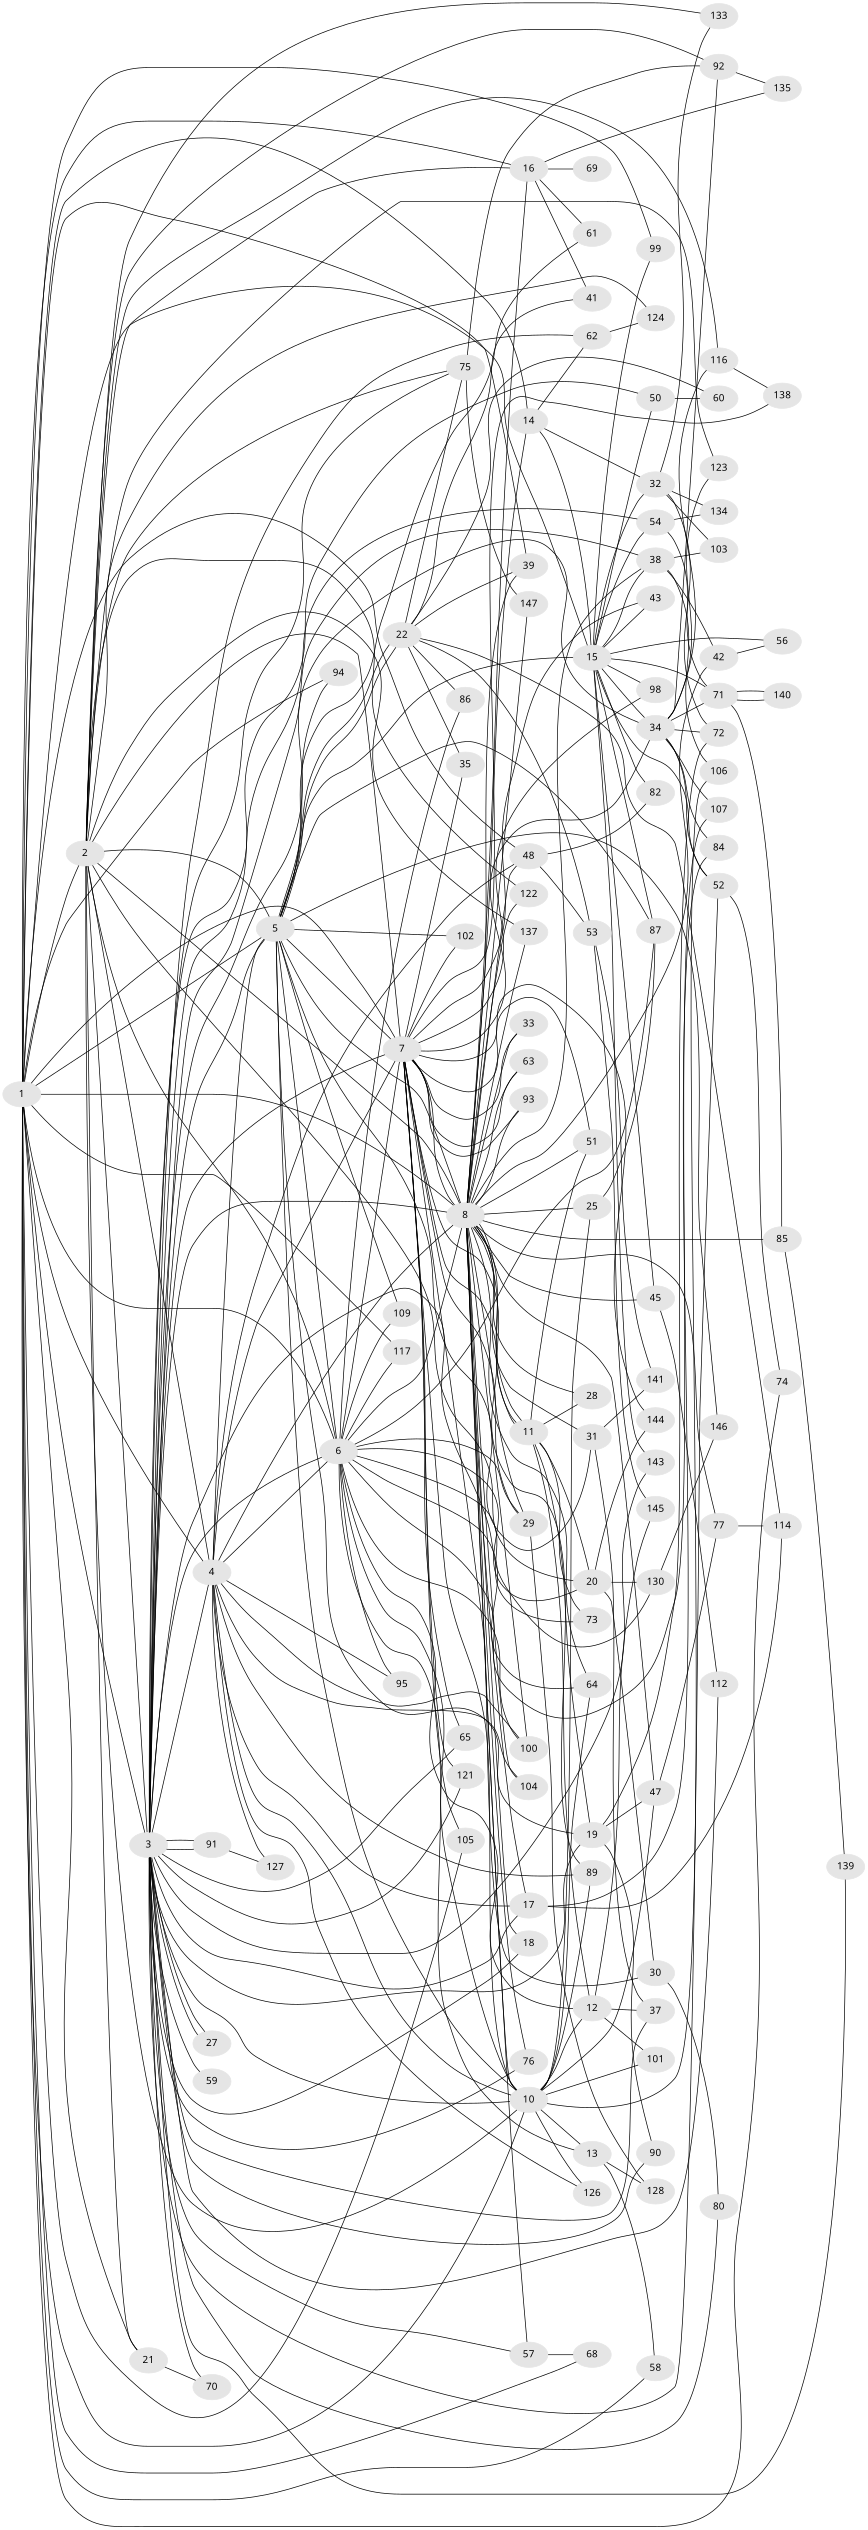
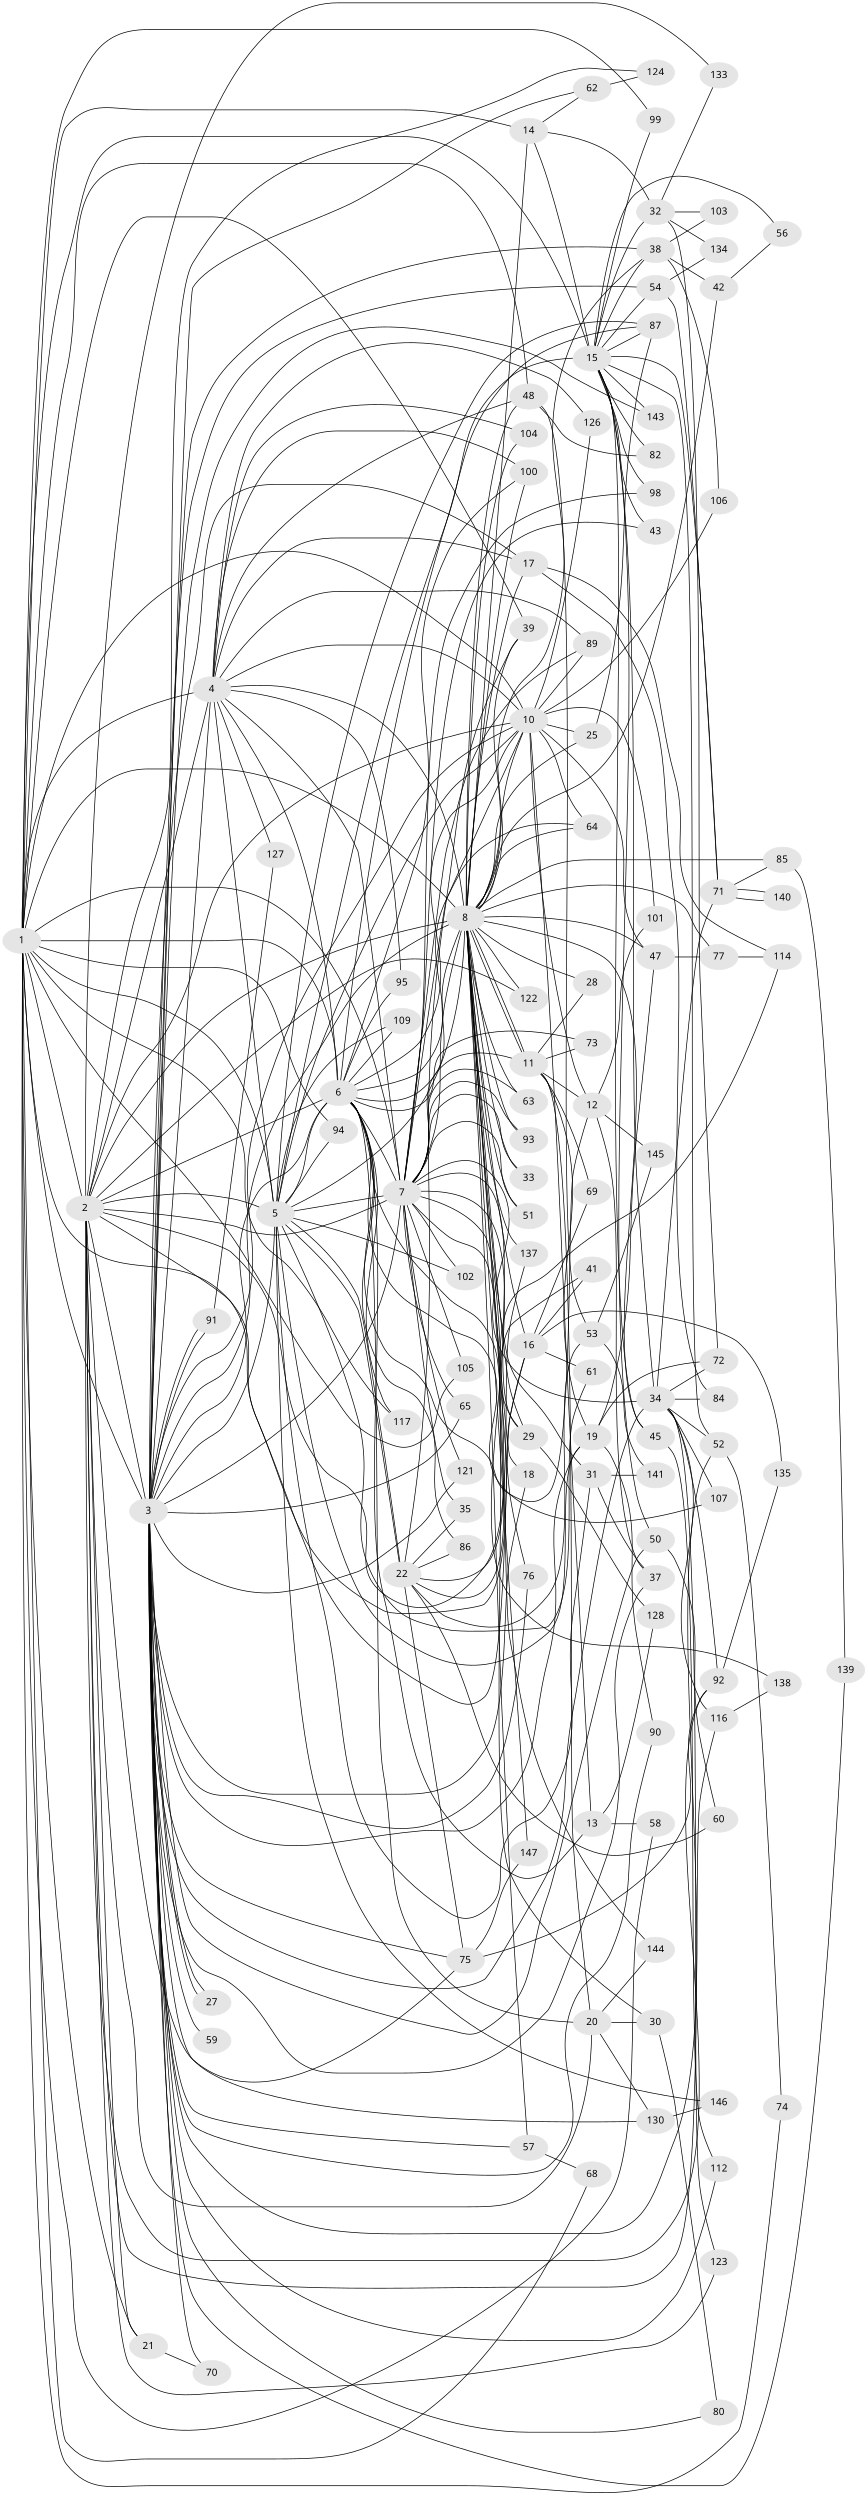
(551, 1285) -> (571, 1130)
